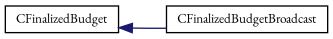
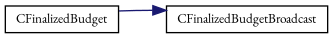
(149, 28) -> (136, 10)
